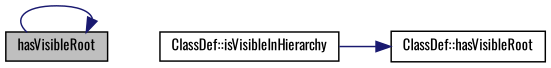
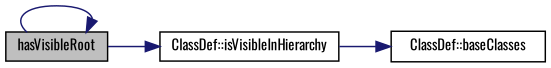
none -> (127, 47)
(468, 47) -> (468, 47)
